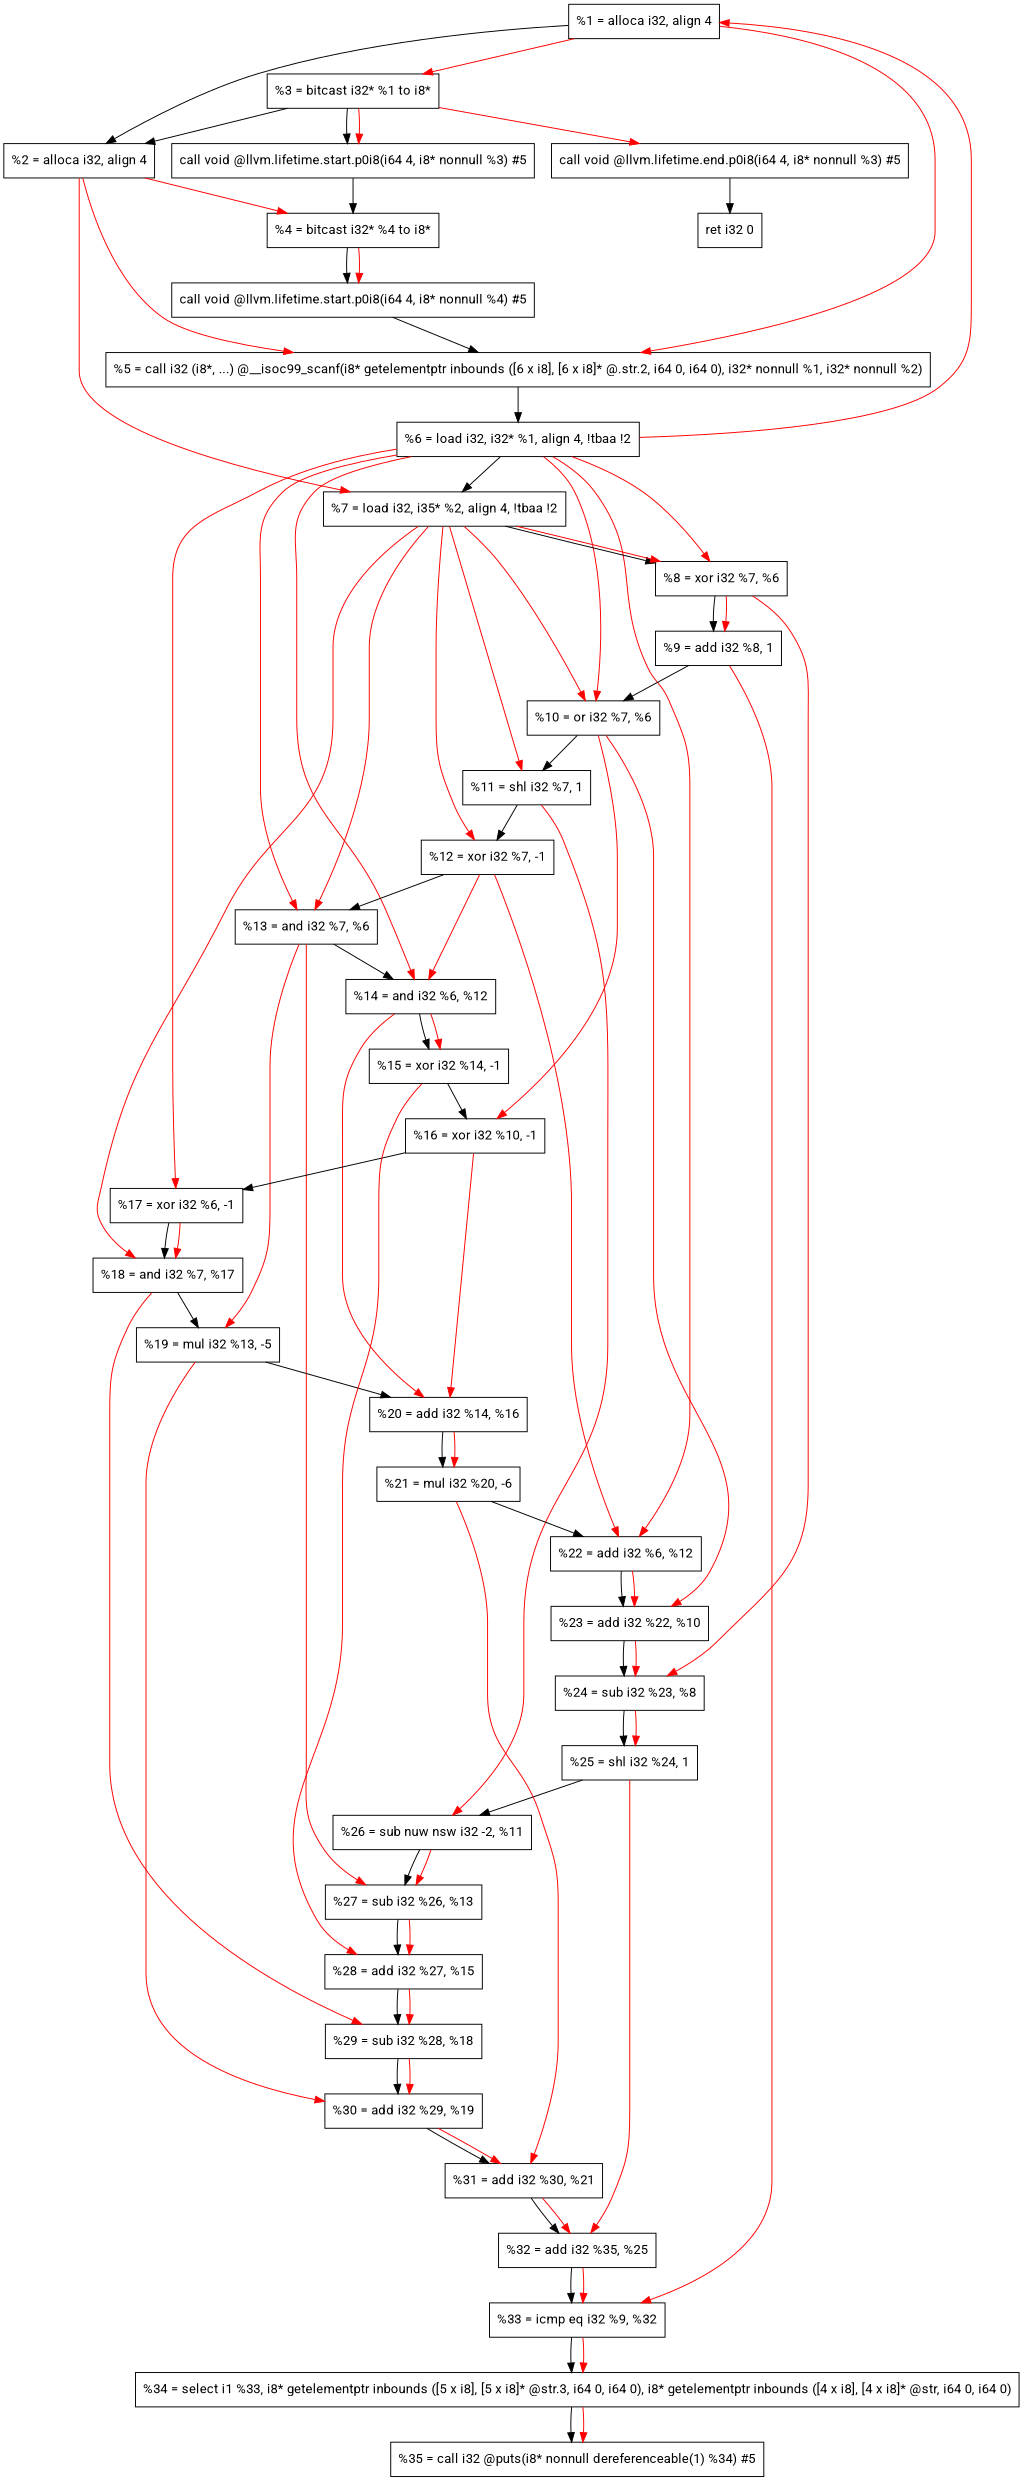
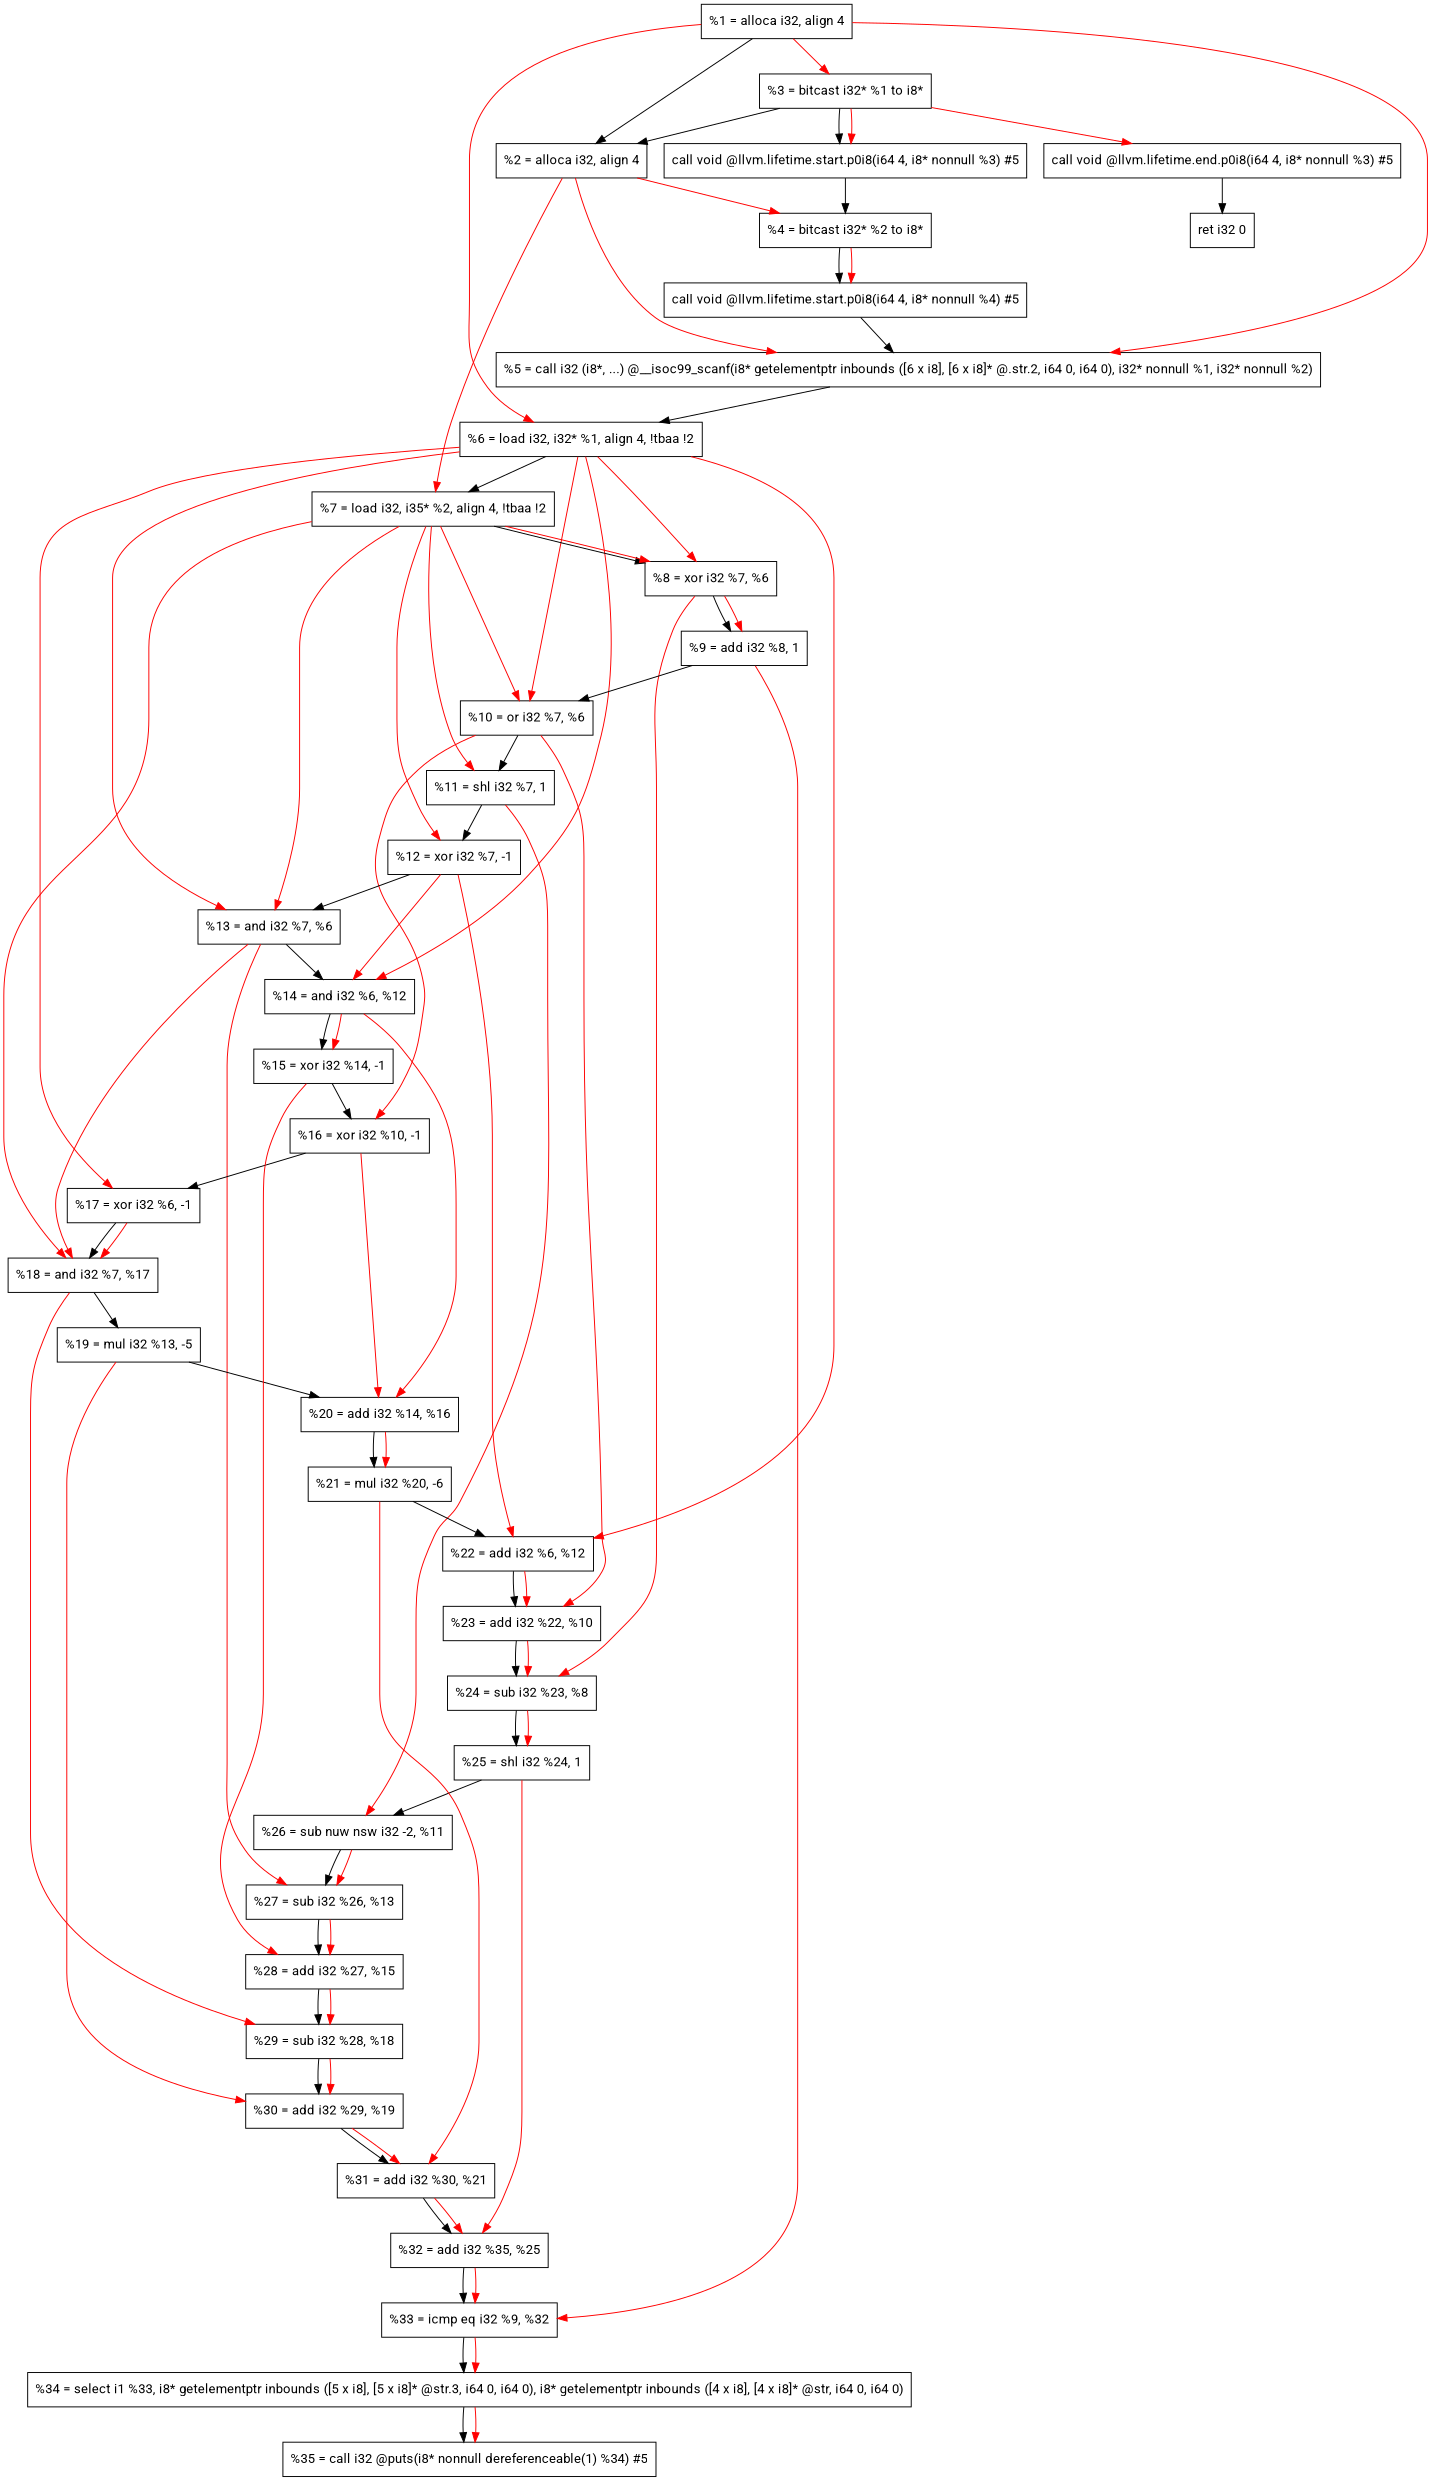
(353, 230) -> (845, 230)
(971, 280) -> (471, 153)
(270, 1135) -> (117, 1079)
